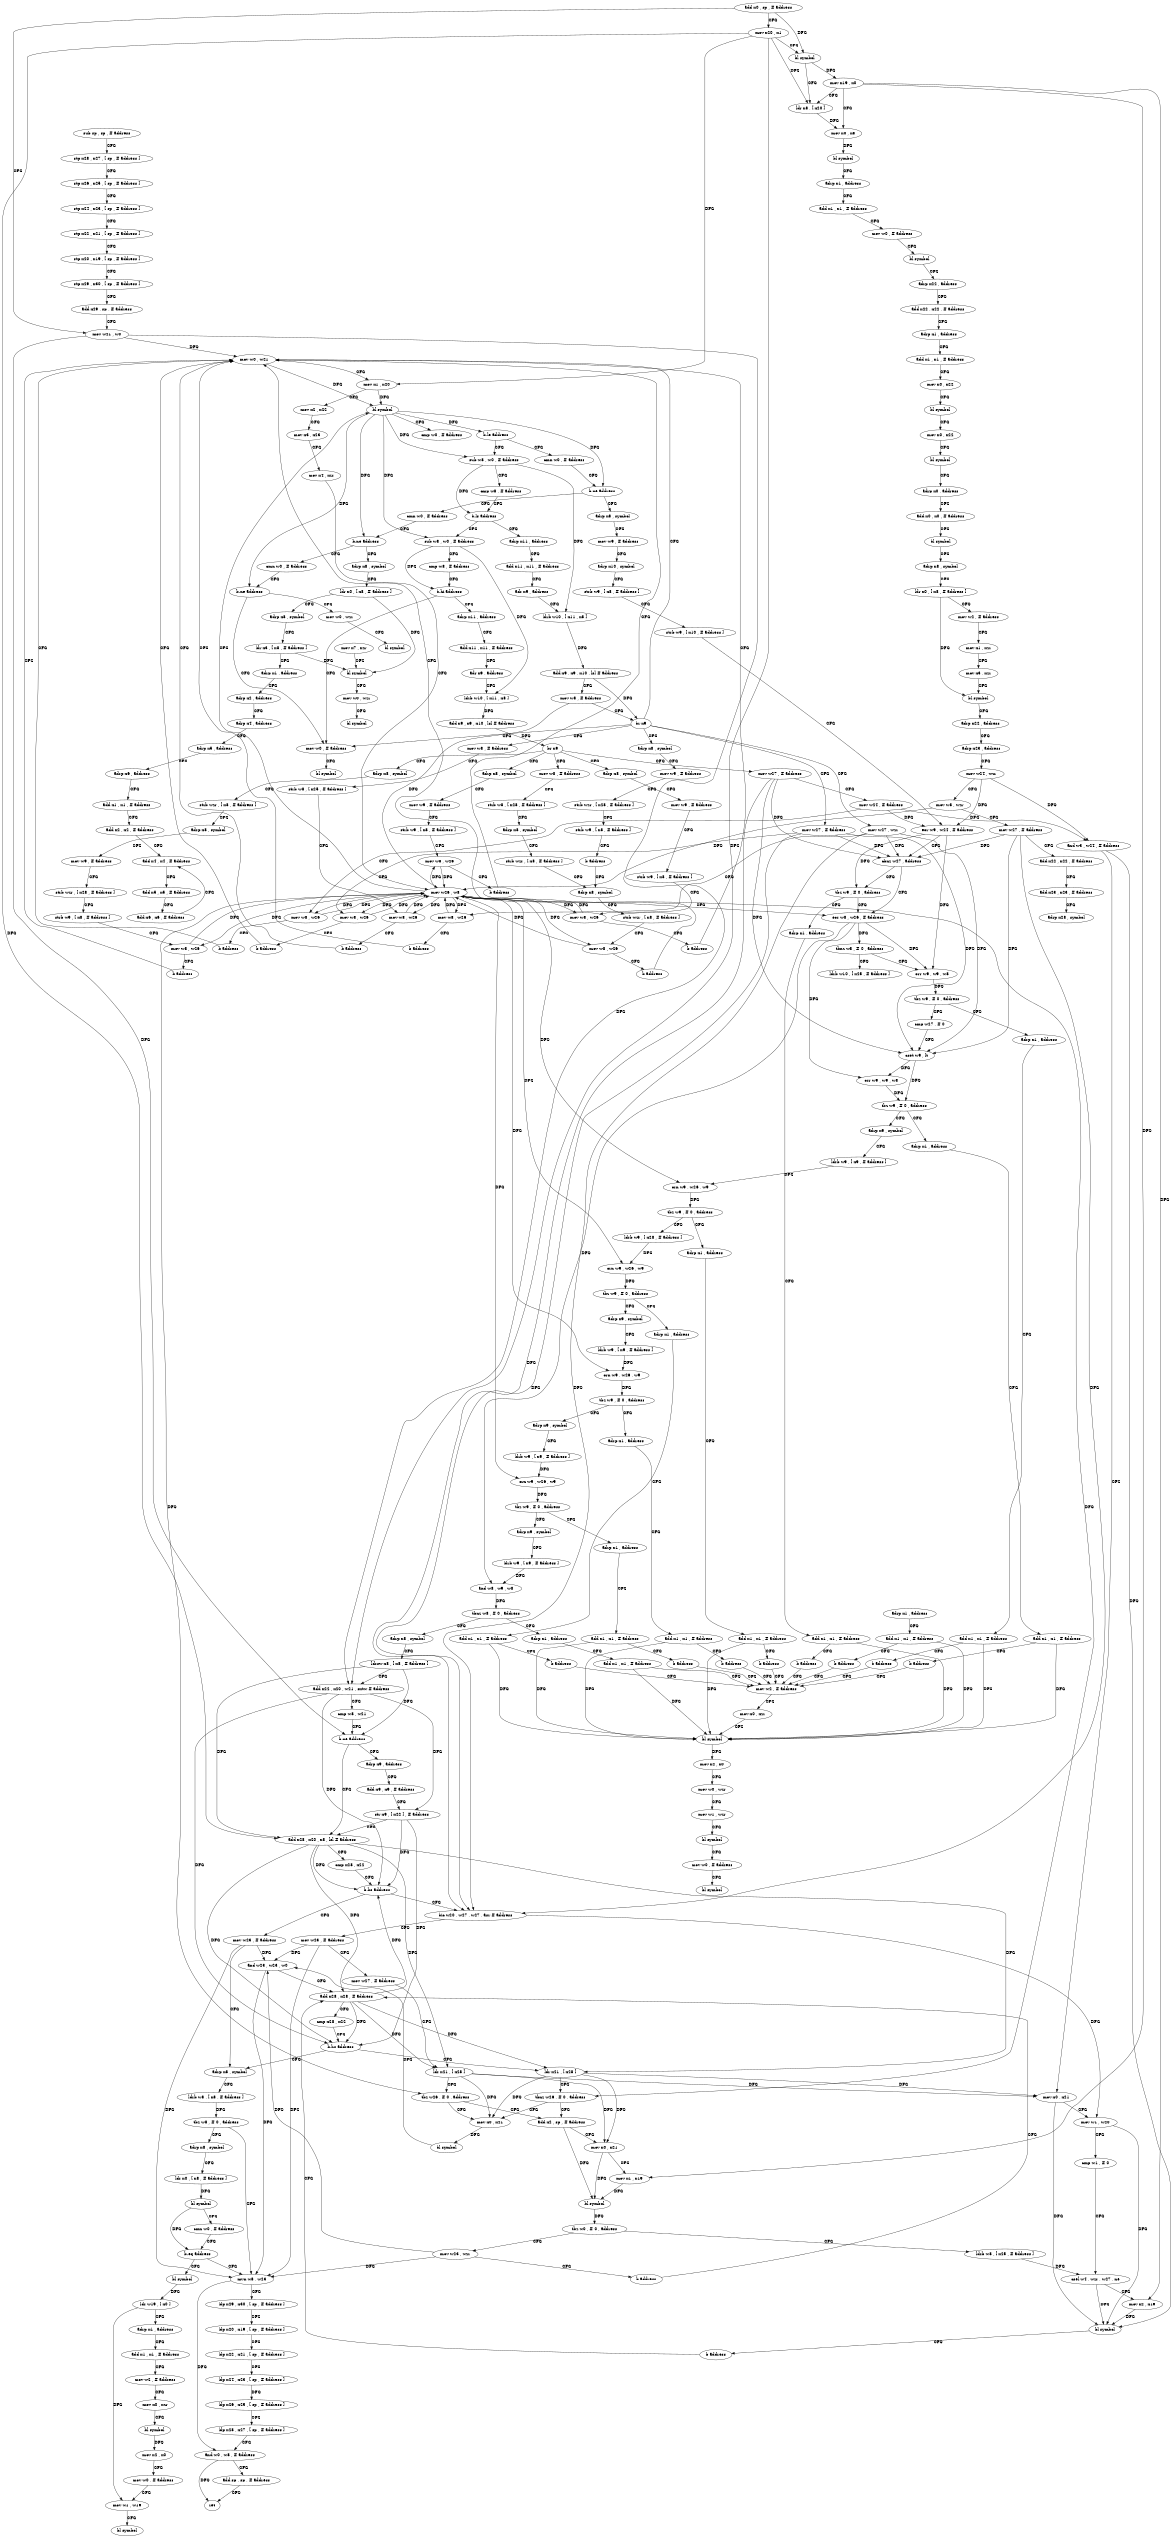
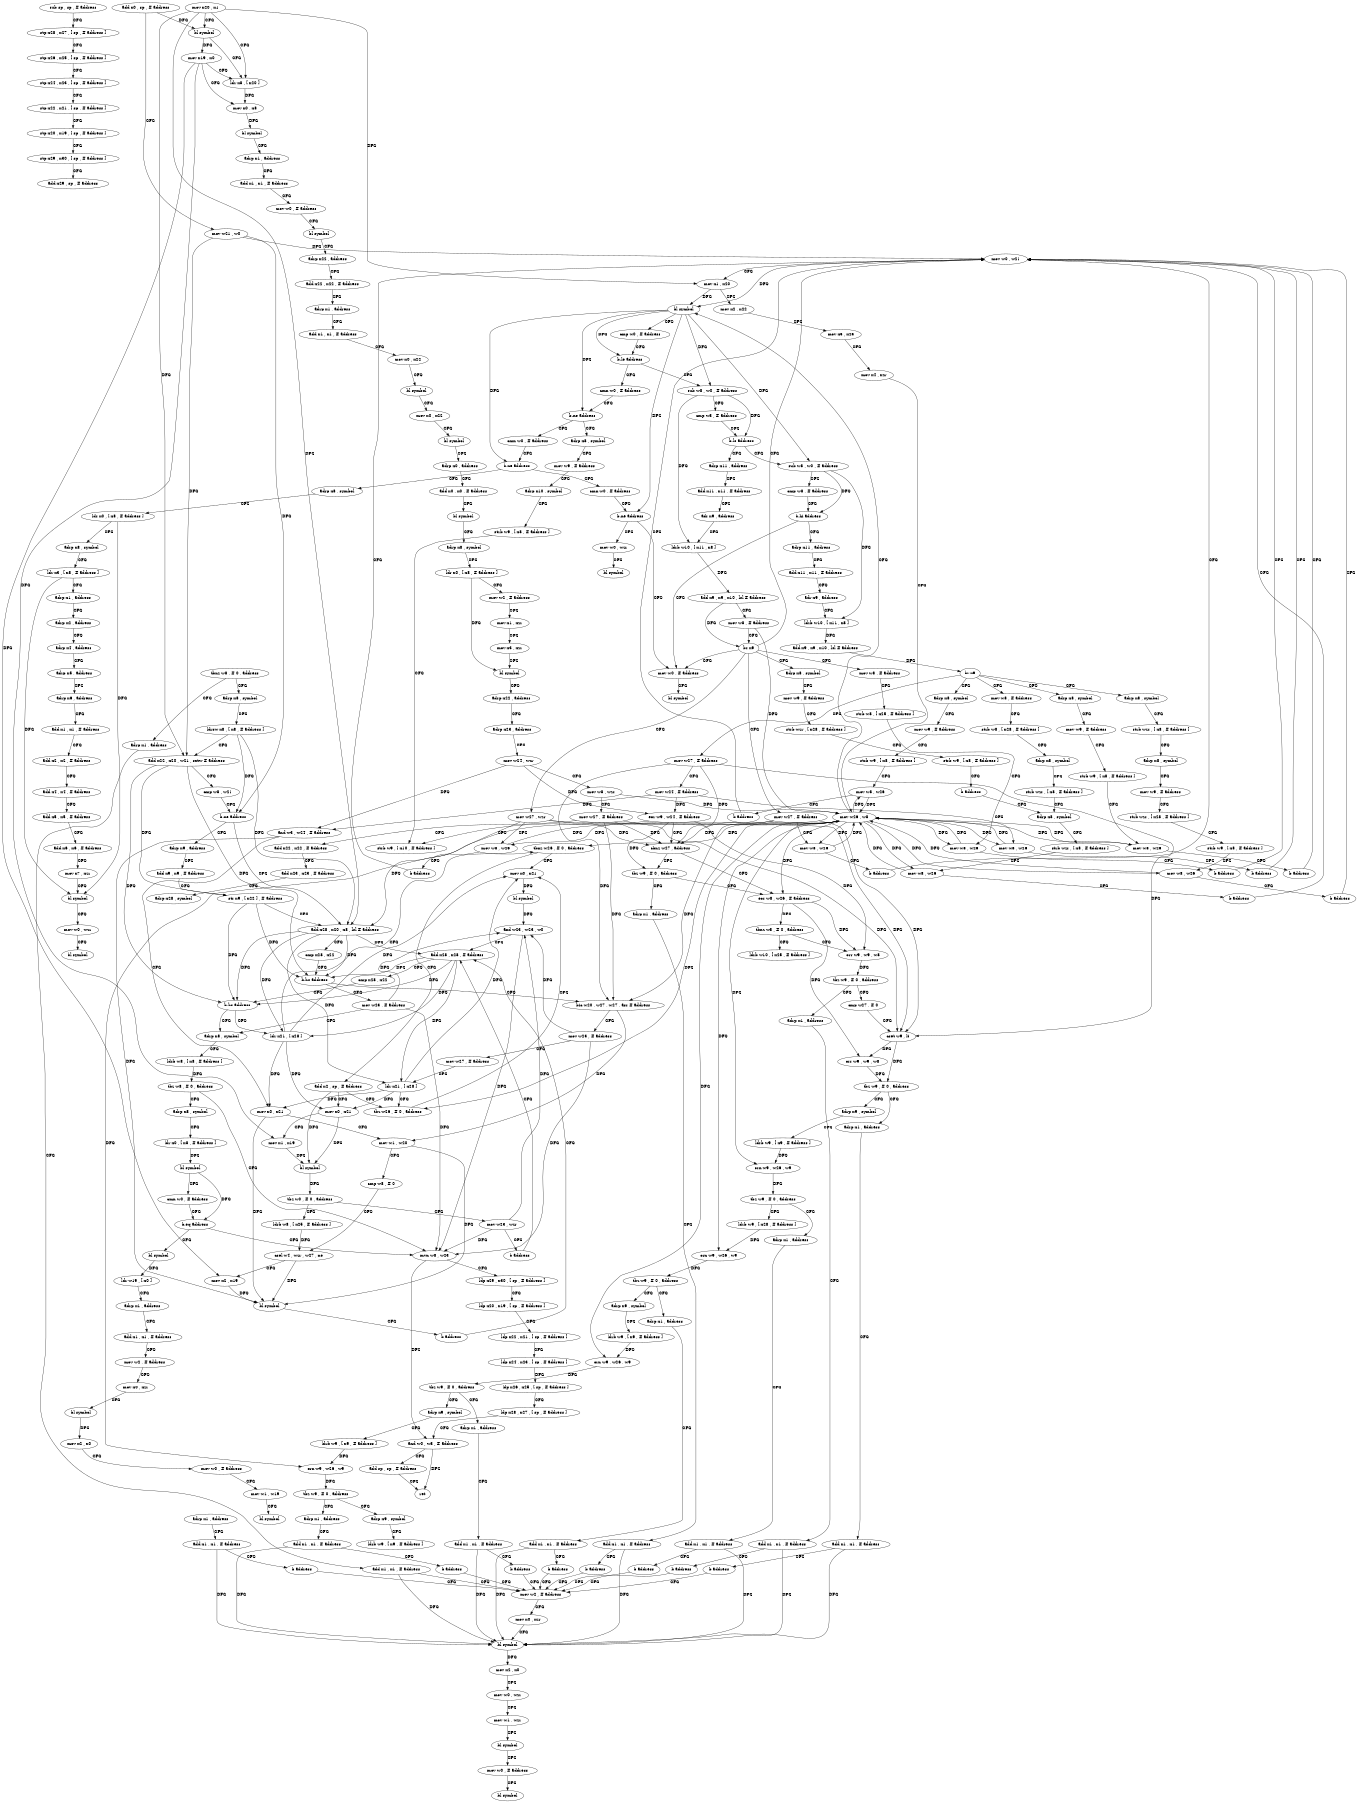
(768, 19) -> none
(795, 71) -> (245, 46)
(107, 321) -> none
none -> (636, 346)
(824, 727) -> (502, 827)
(205, 891) -> (78, 860)
(701, 905) -> (788, 861)
(571, 1366) -> (407, 861)
(496, 1589) -> none
(501, 2110) -> (363, 1100)
(1095, 2163) -> (381, 1184)
(113, 2397) -> none
